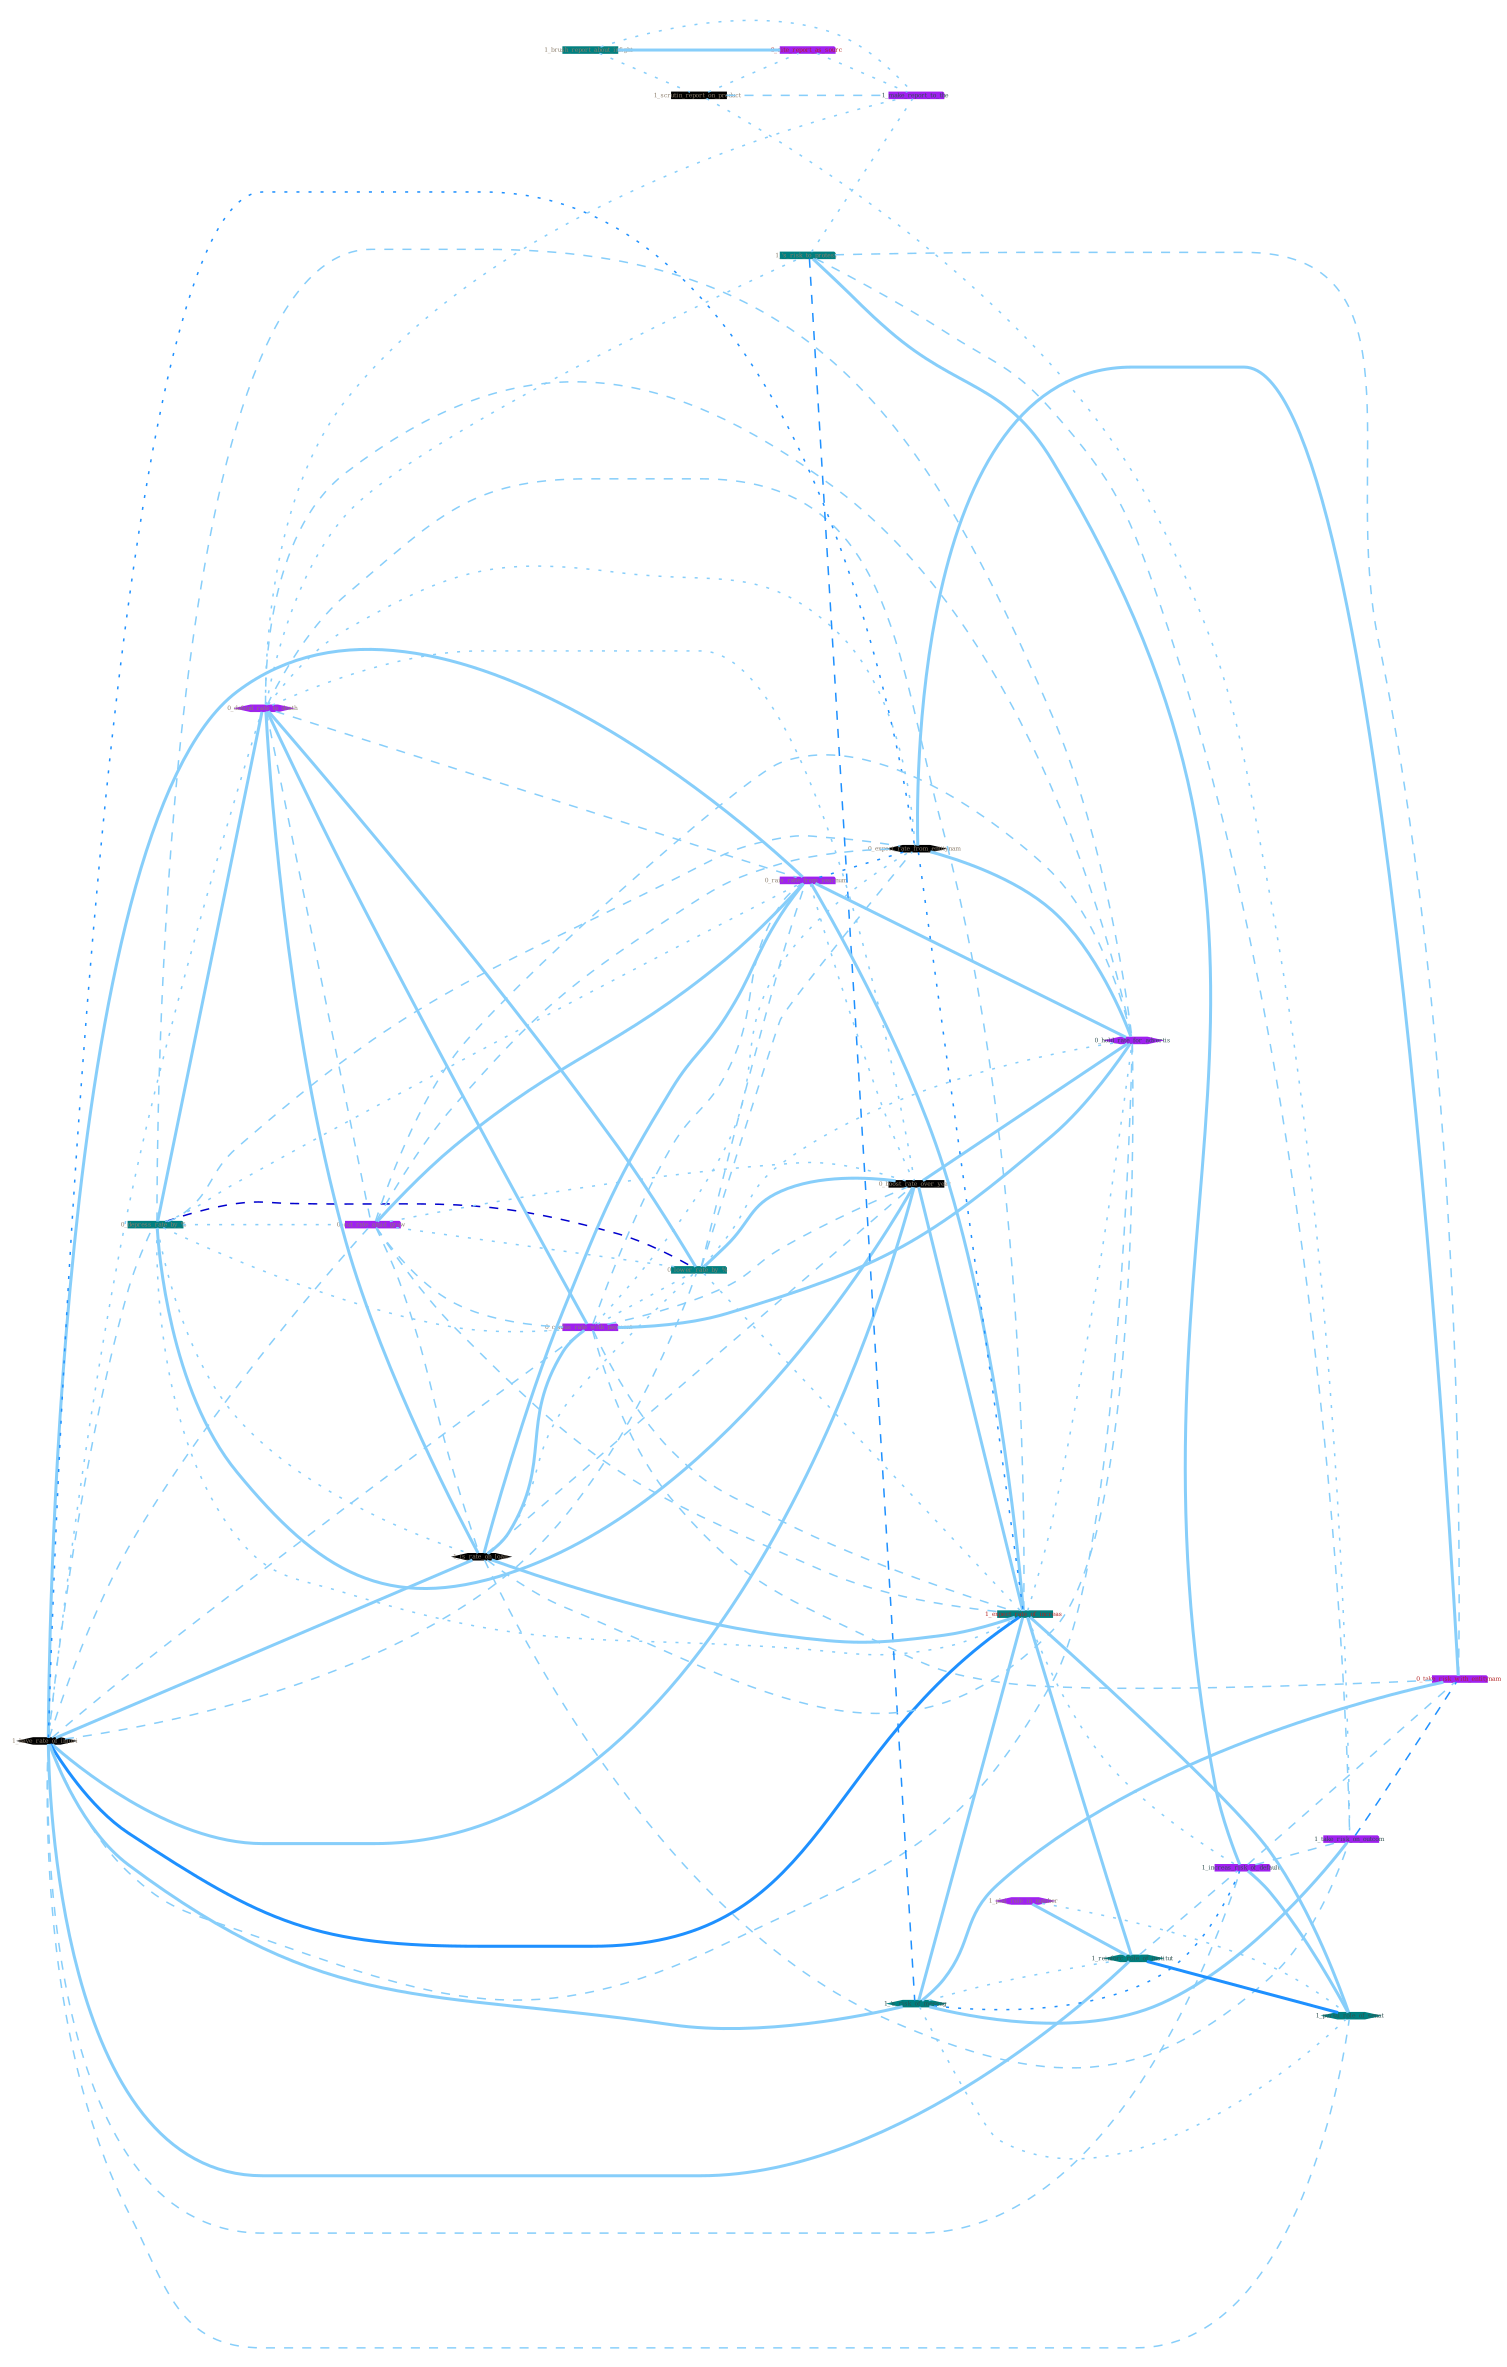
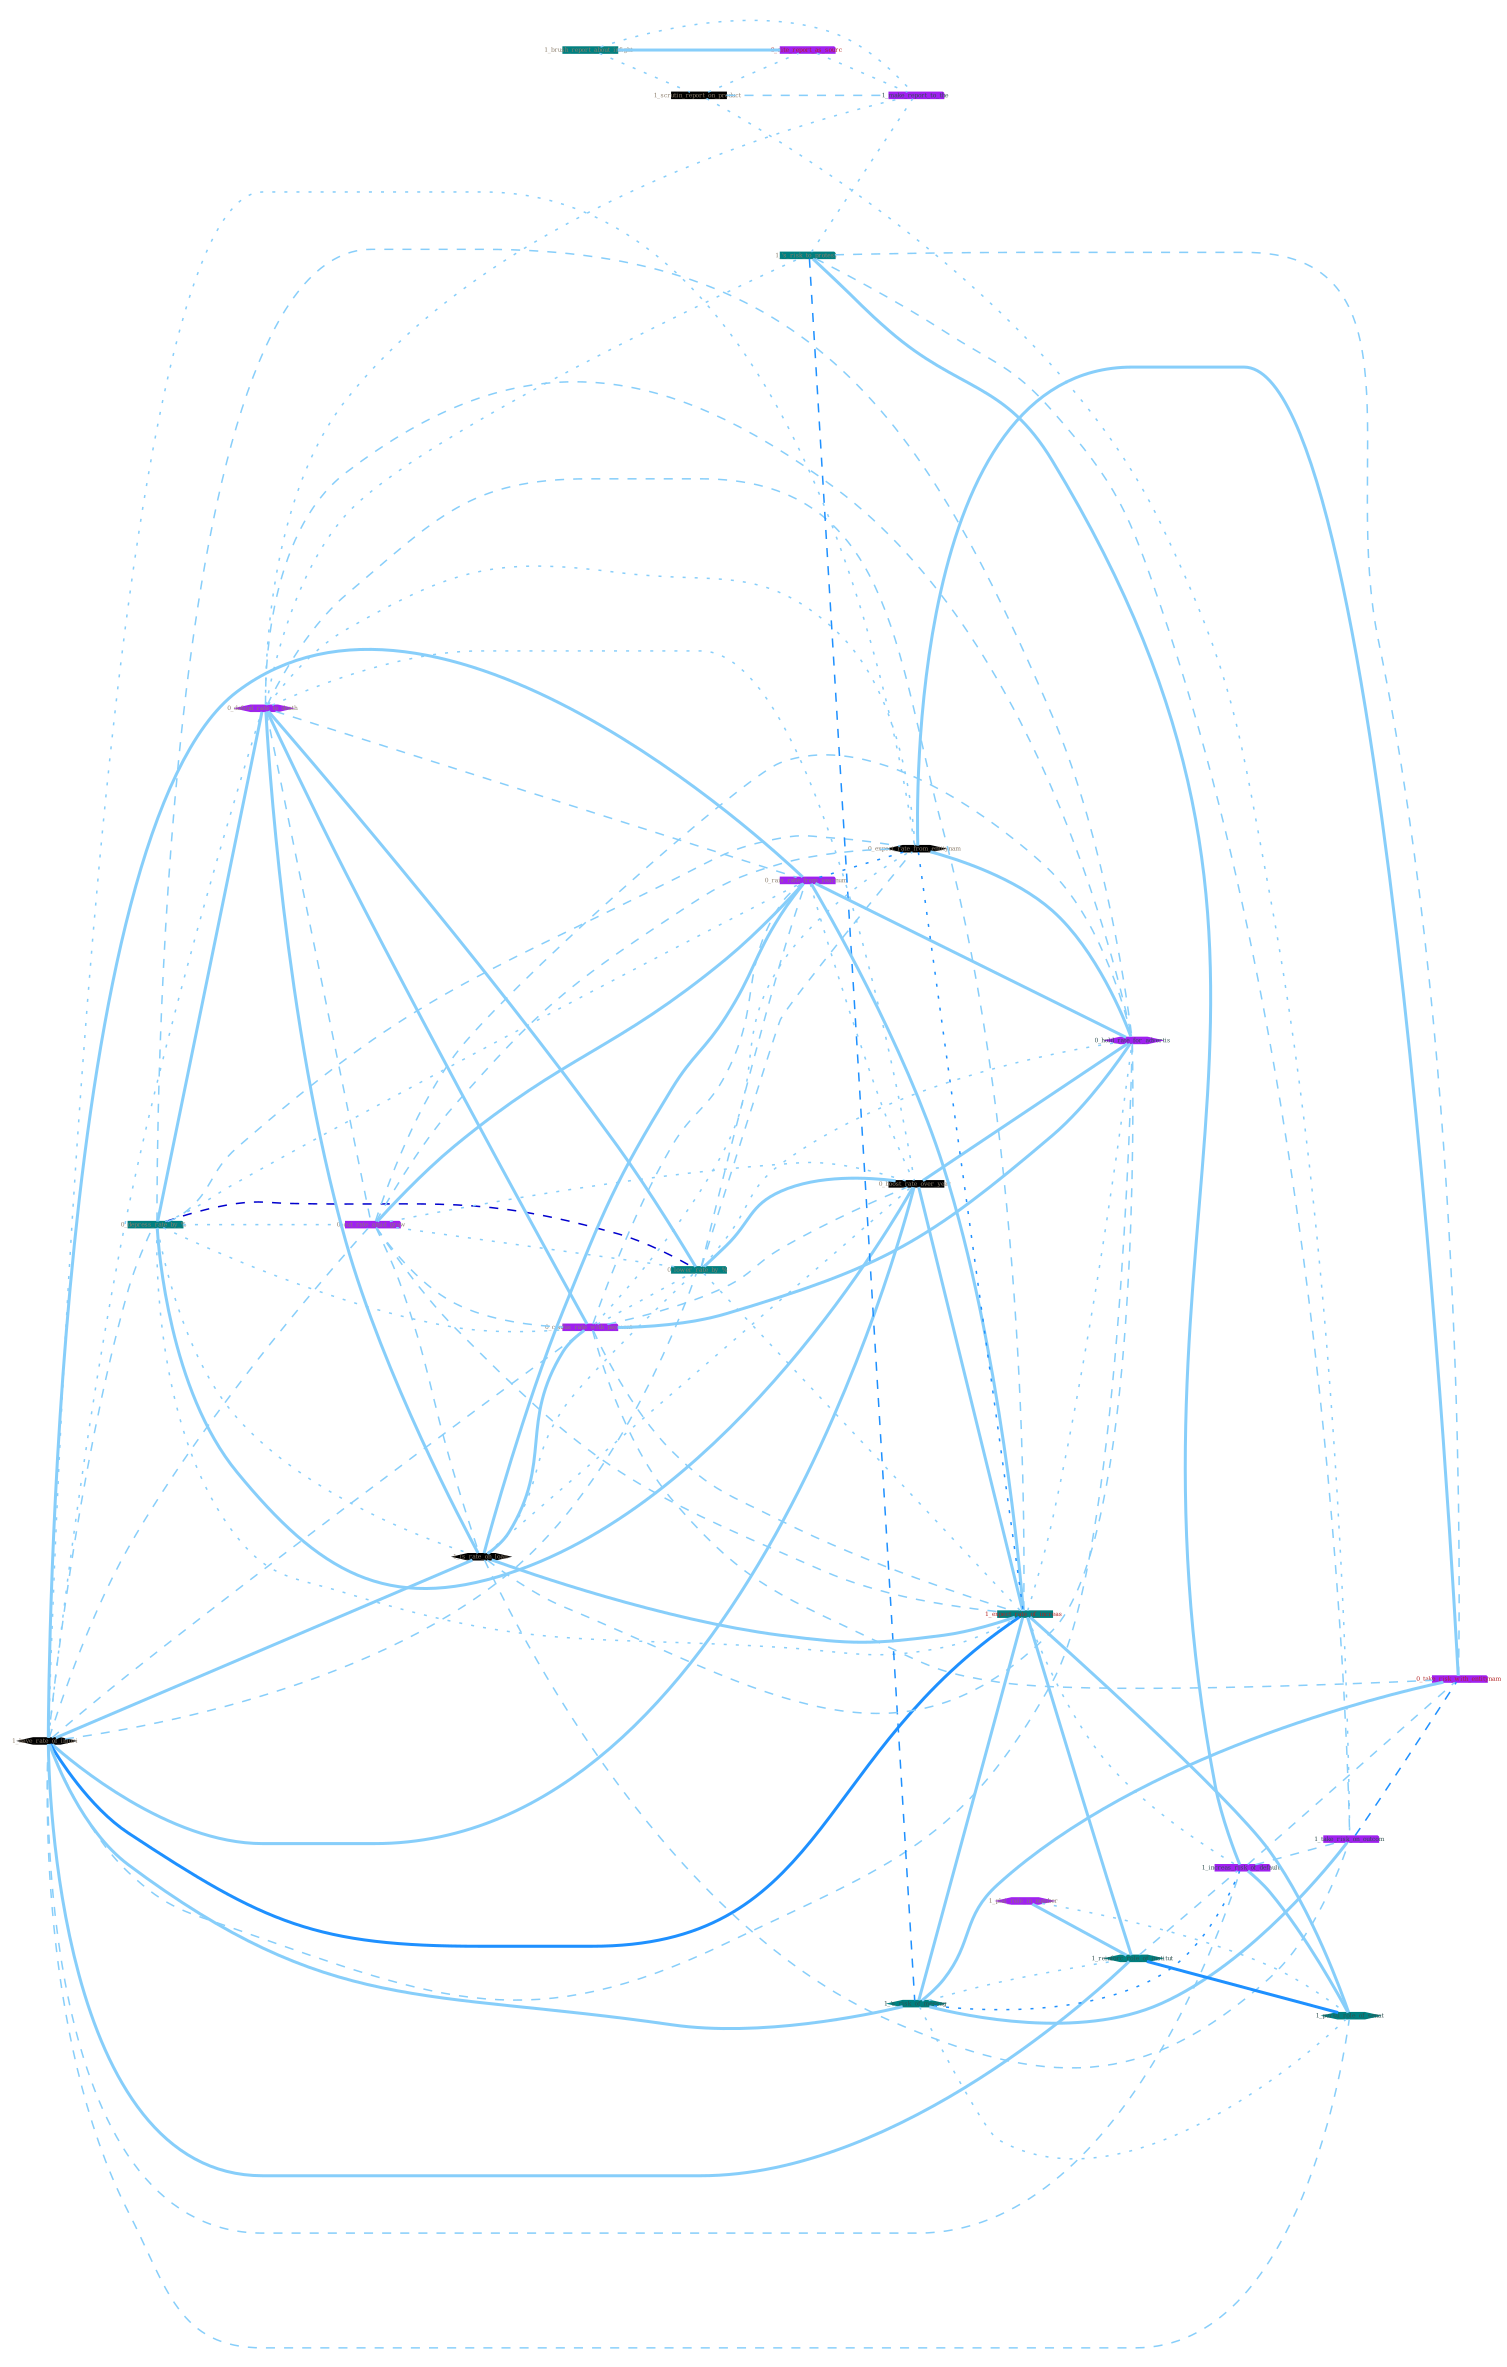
(158, 422) -> (158, 422)
(699, 1370) -> (699, 1370)
